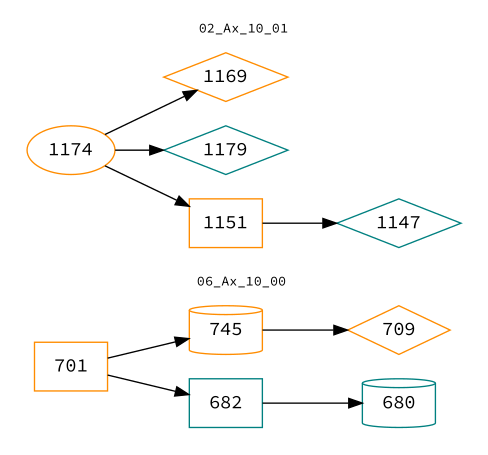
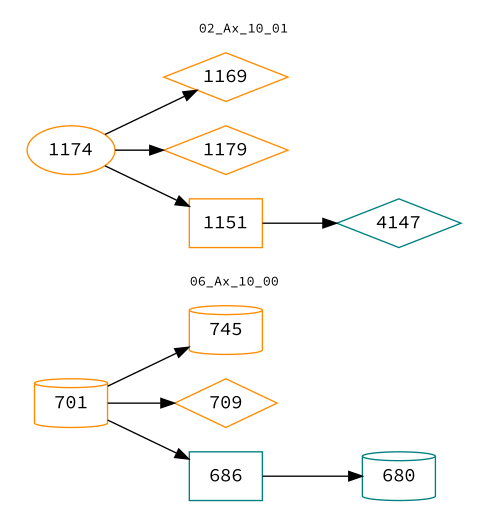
(226, 150) -> (226, 150)
(399, 223) -> (399, 223)
(298, 330) -> (134, 403)
(71, 367) -> (71, 403)
(226, 403) -> (226, 476)
